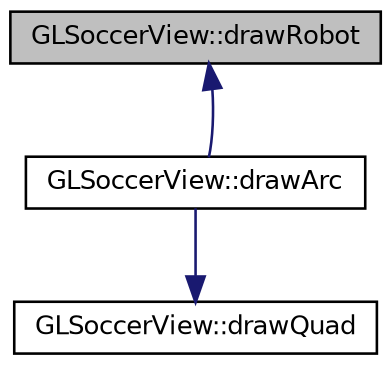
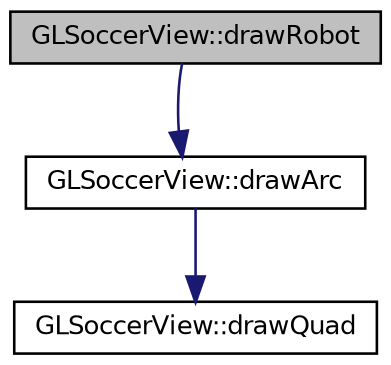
(213, 123) -> (178, 97)
